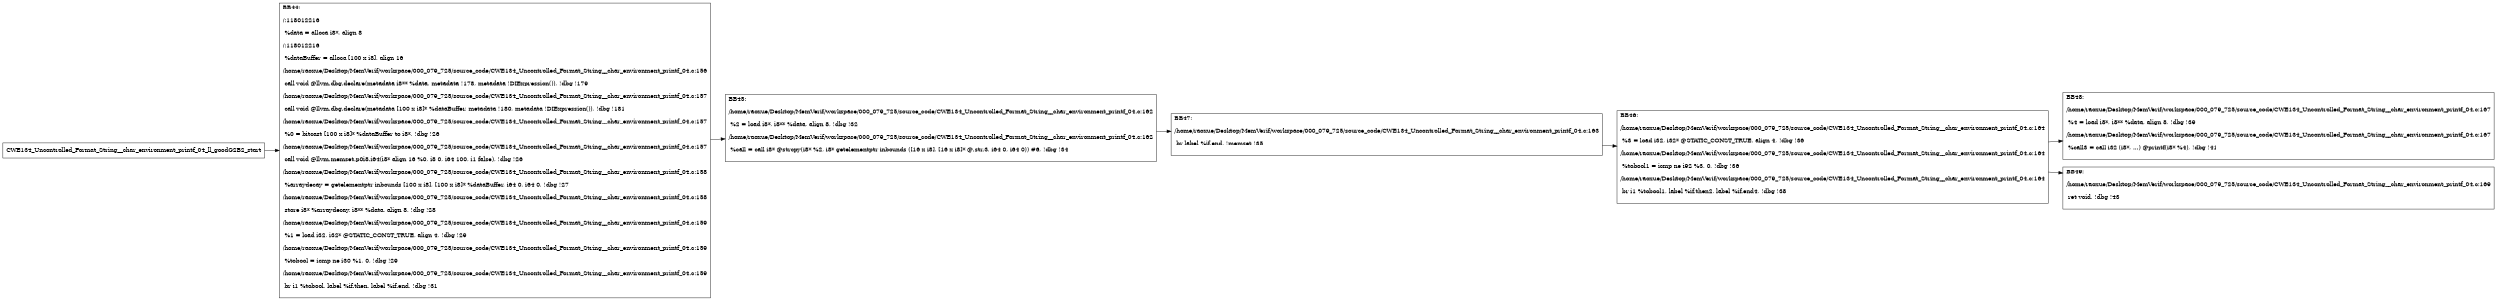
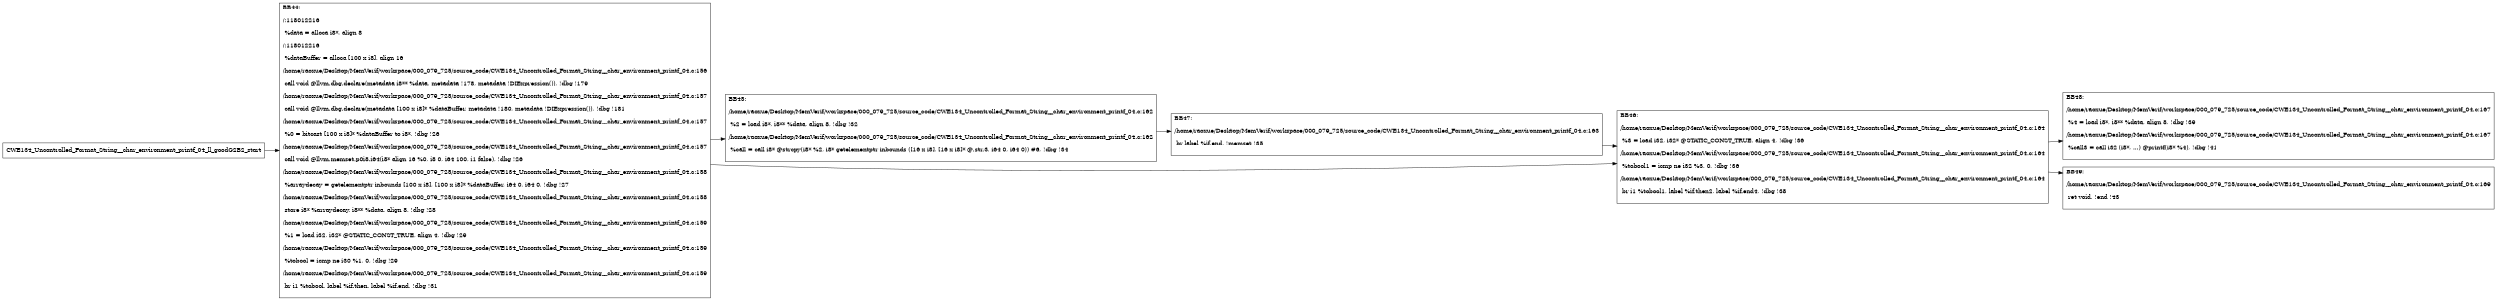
(1680, 166) -> (1680, 166)
none -> (1162, 170)
(2093, 197) -> (2093, 197)
